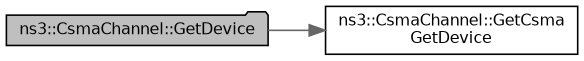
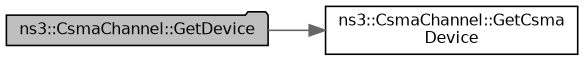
(452, 30) -> (452, 30)
